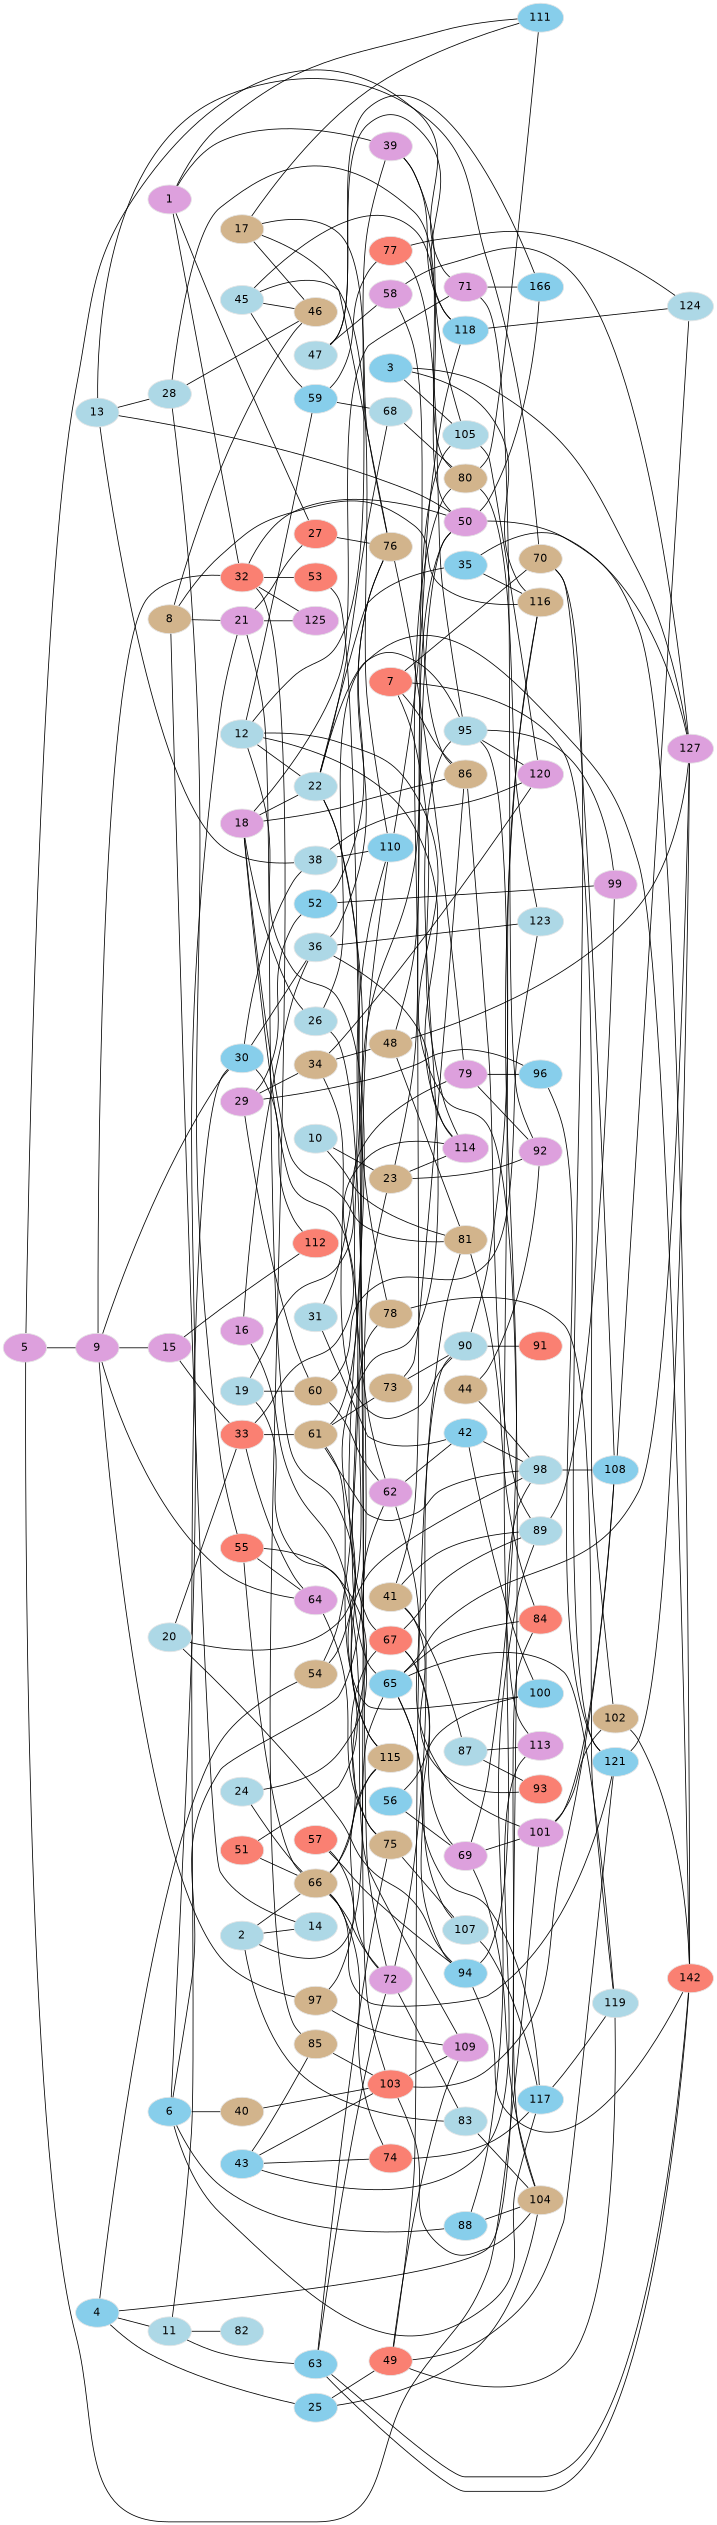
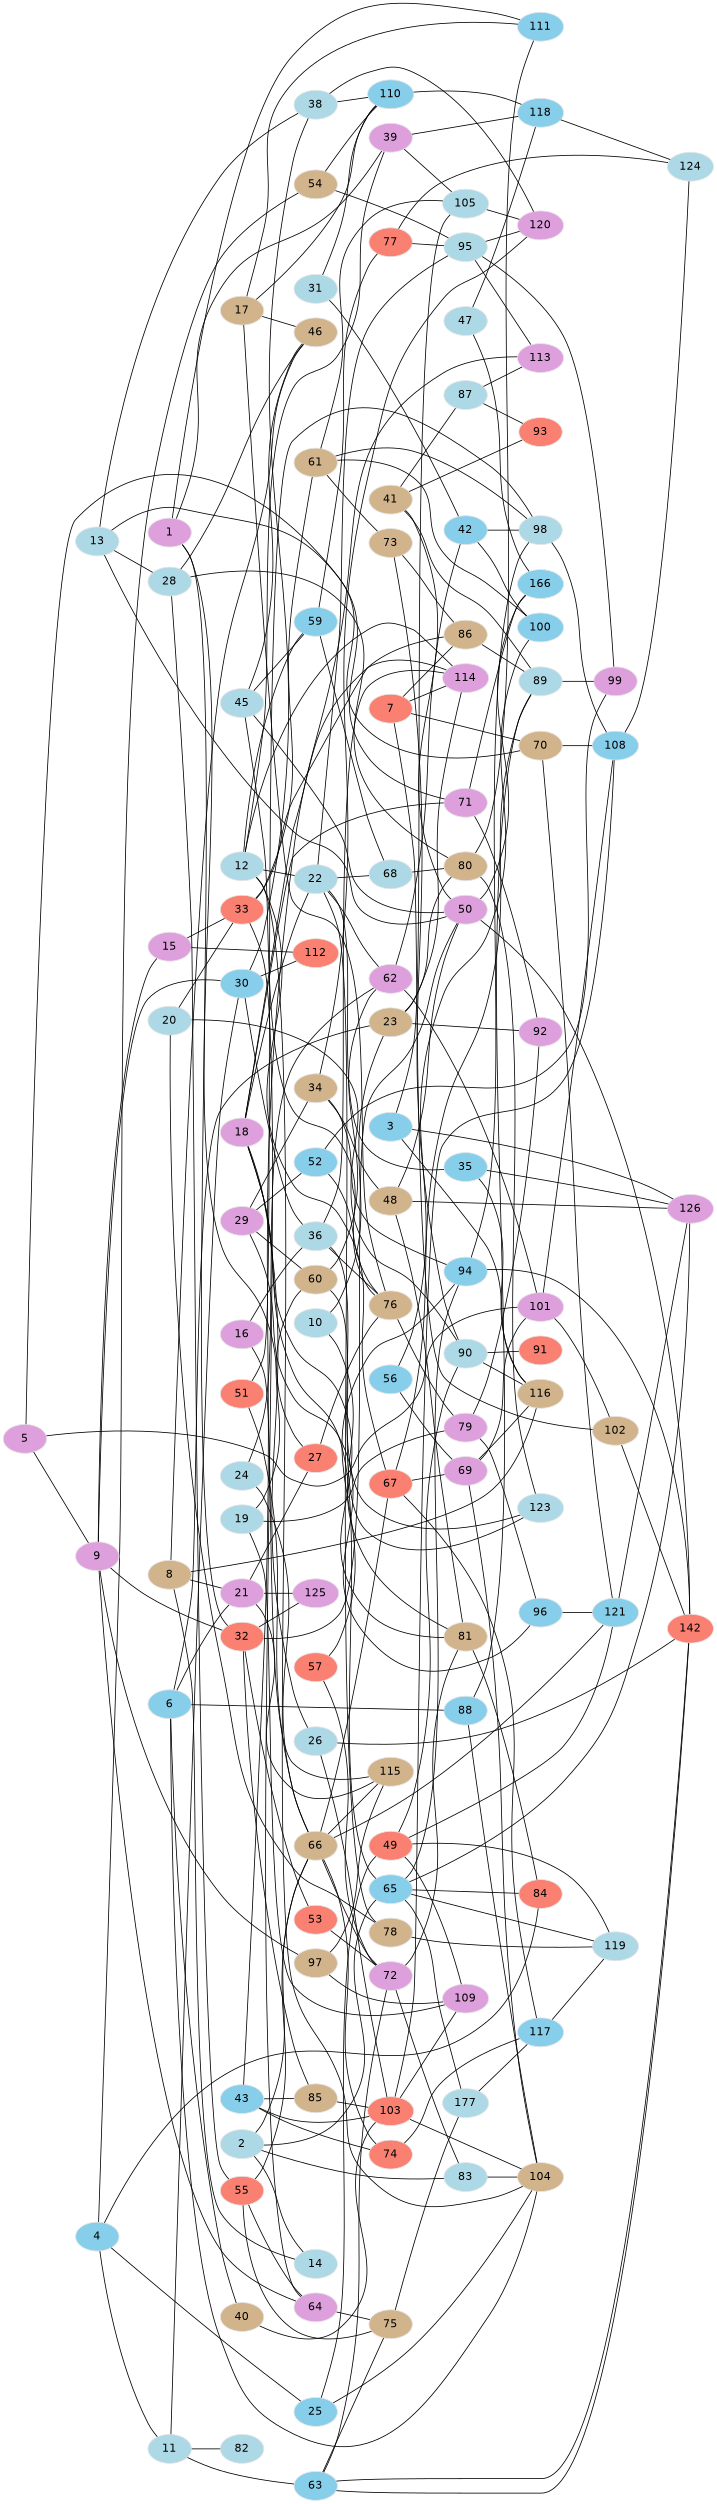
(391, 294) -> none
(690, 749) -> (690, 1209)
(466, 1390) -> none
(466, 1930) -> (466, 2103)
(389, 2333) -> (206, 2286)
